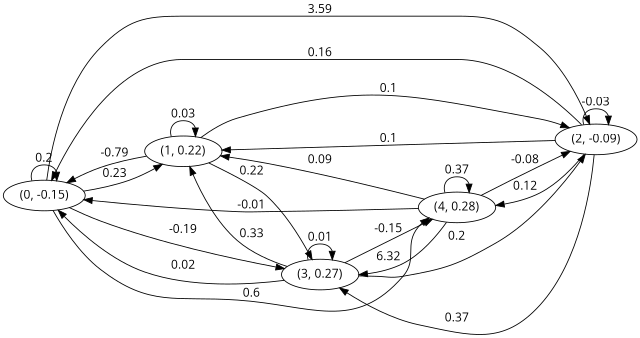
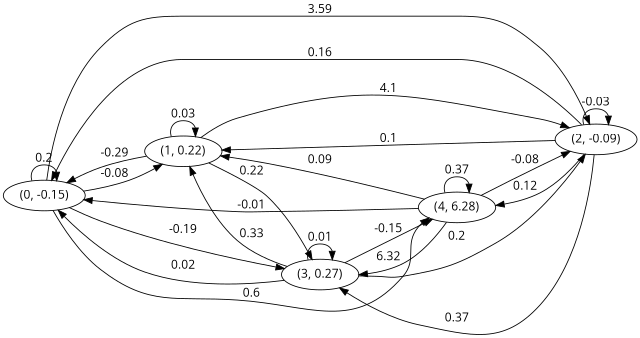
(389, 89) -> (389, 89)
(115, 153) -> (115, 153)
(115, 174) -> (115, 174)
(457, 207) -> (457, 207)
